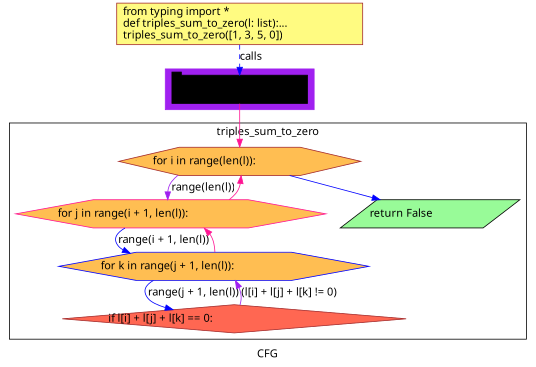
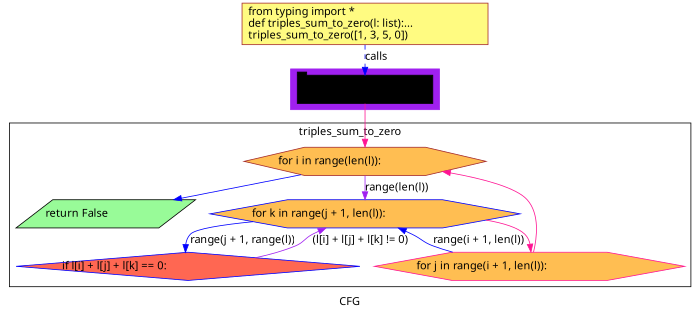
(171, 182) -> (365, 183)
(194, 293) -> (243, 240)
(234, 319) -> (188, 266)
